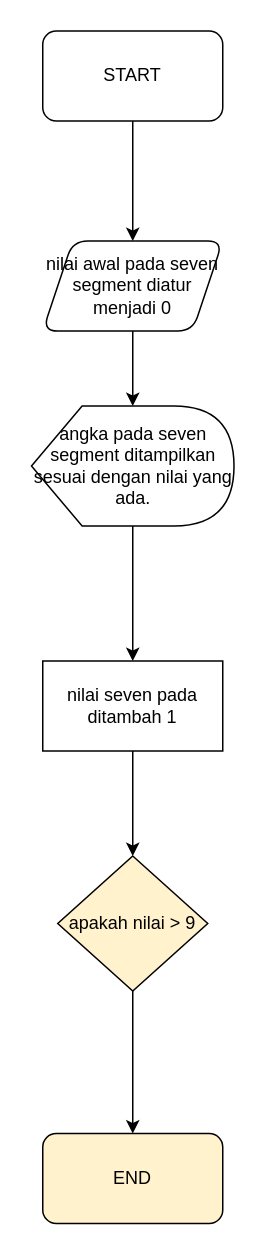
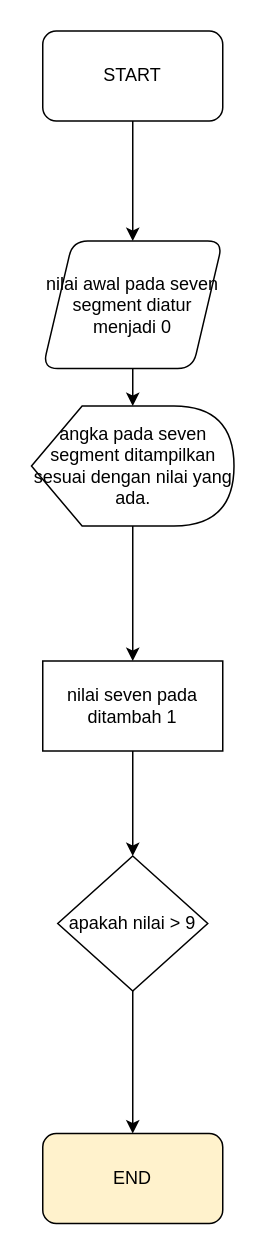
(133, 286) -> (133, 305)
(133, 923) -> (133, 923)
